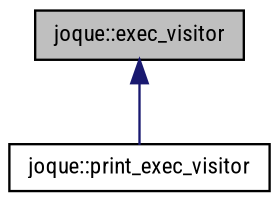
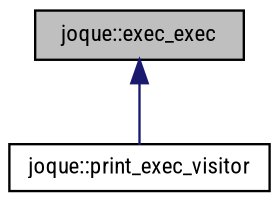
(139, 35) -> (139, 35)
